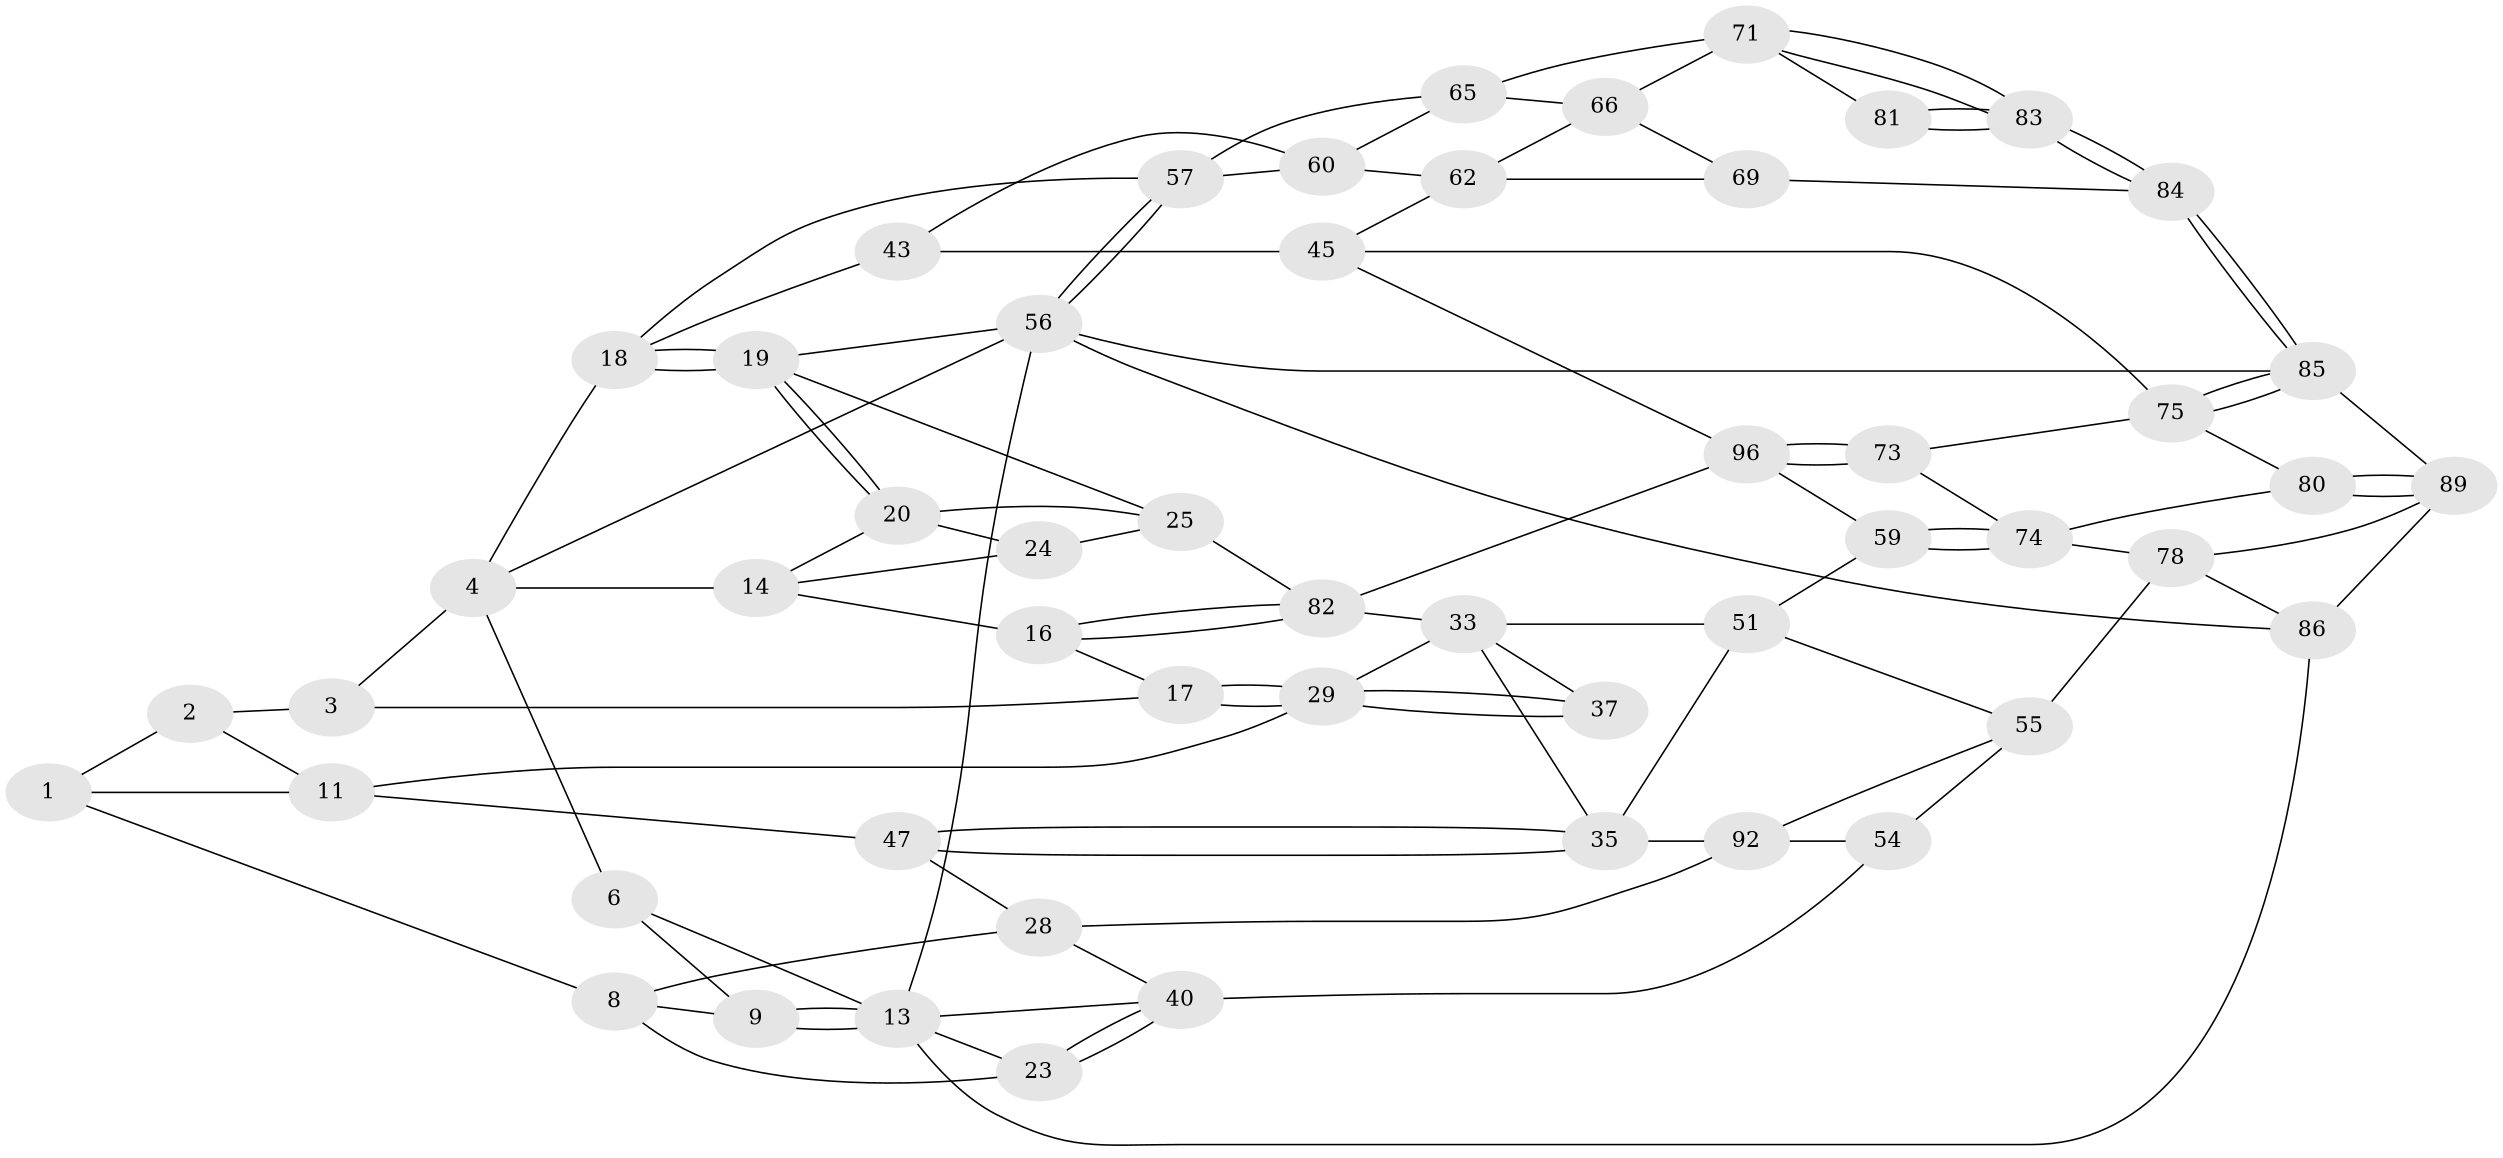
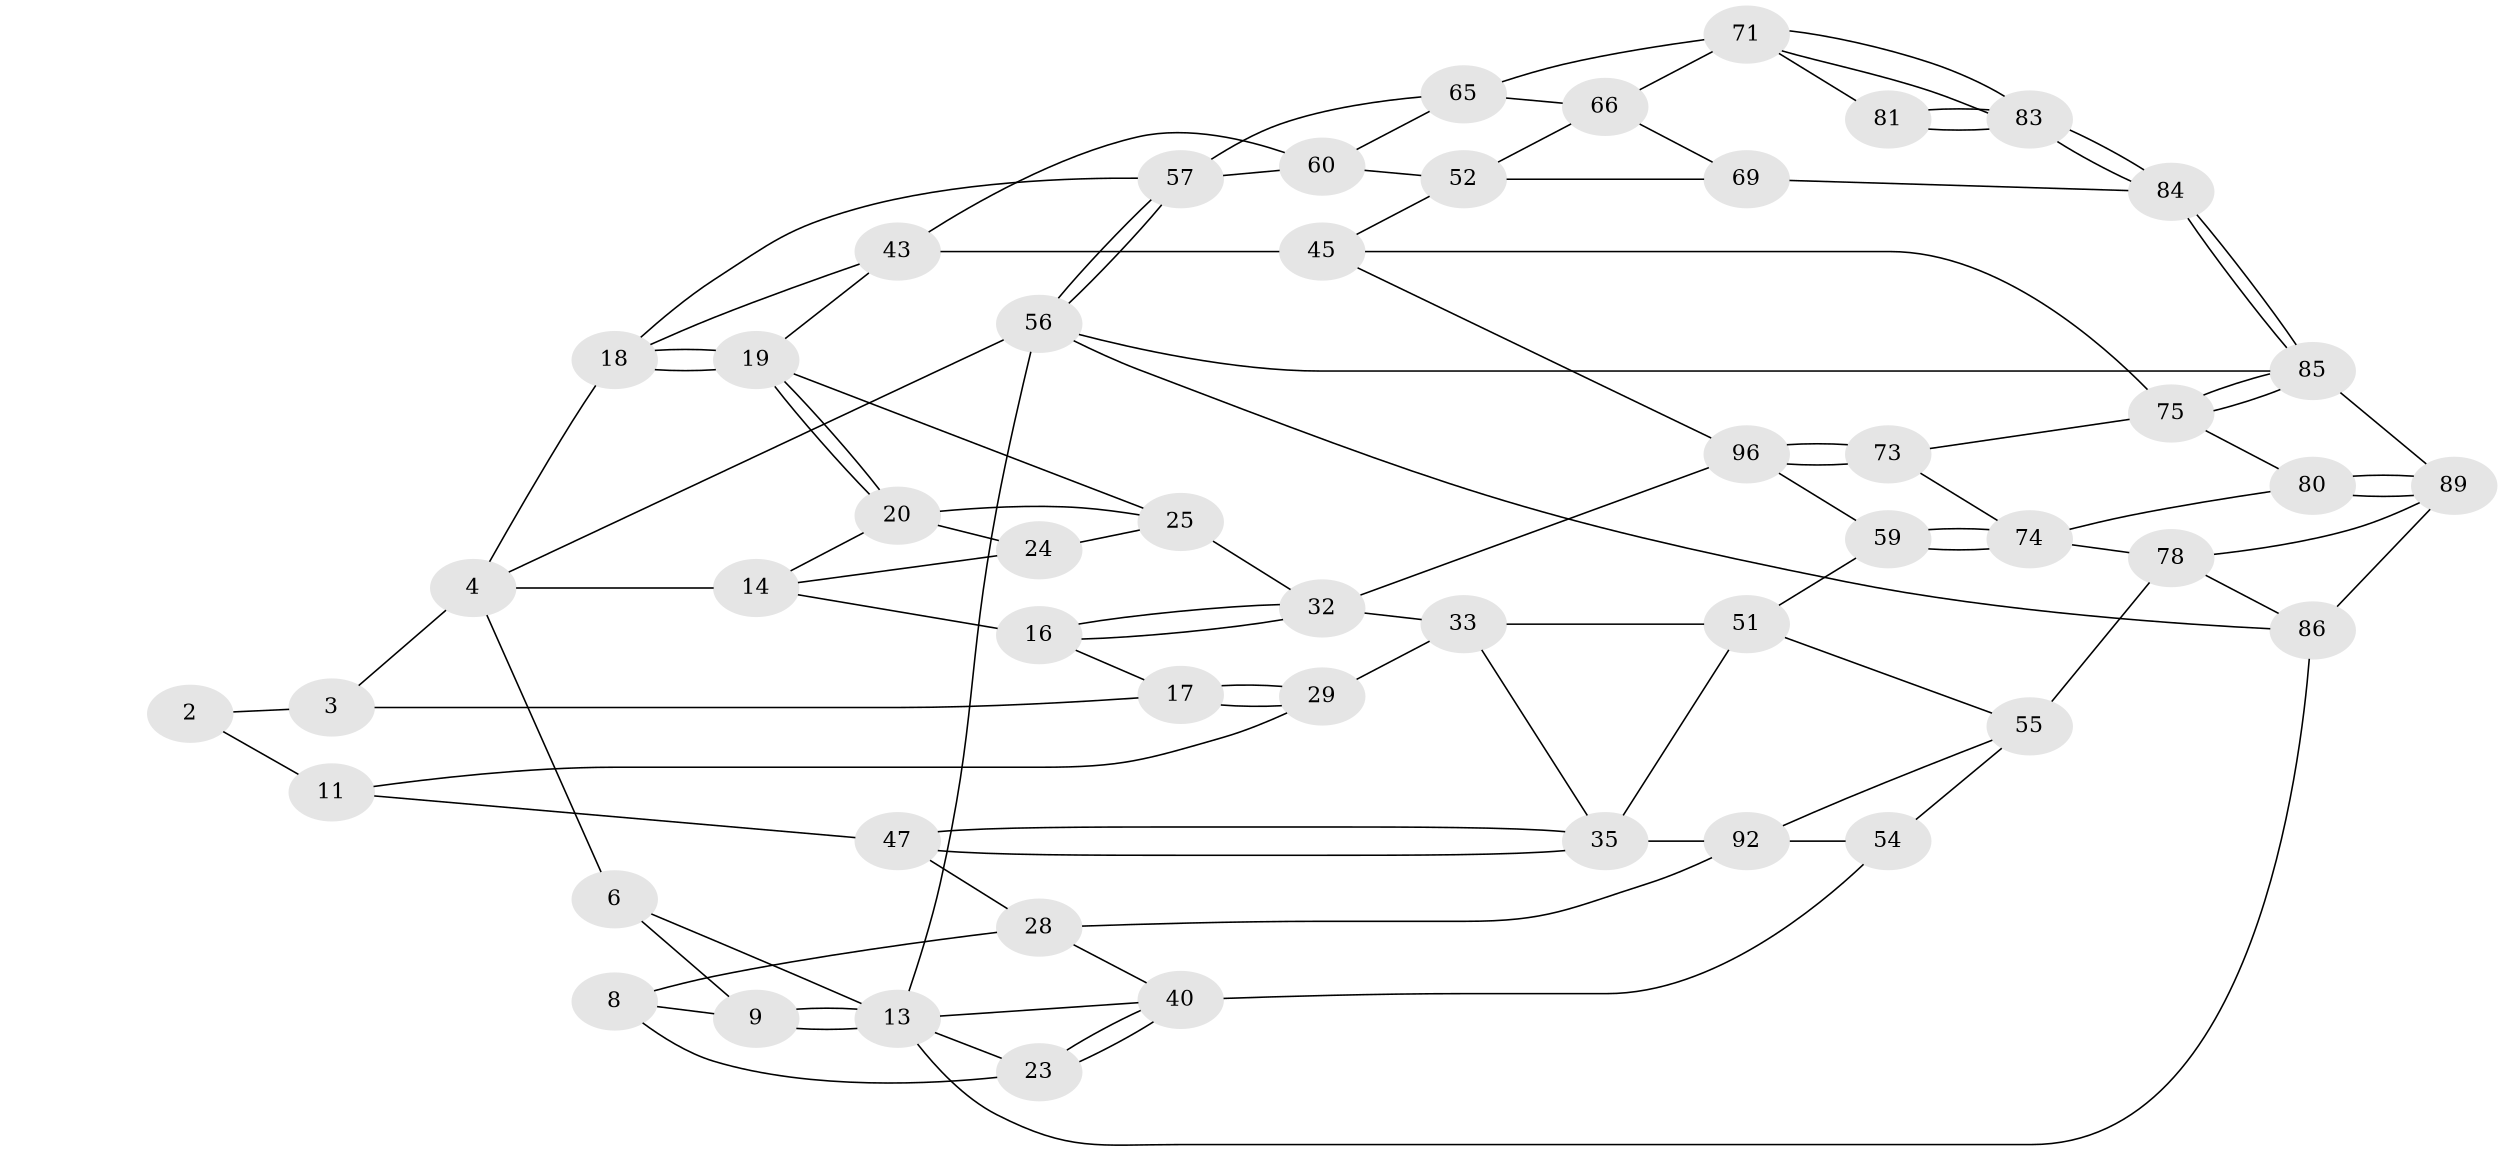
(1464, 179) -> (1464, 179)
(898, 342) -> (827, 306)
(1322, 608) -> (1322, 608)
(1605, 711) -> none
(49, 792) -> none
